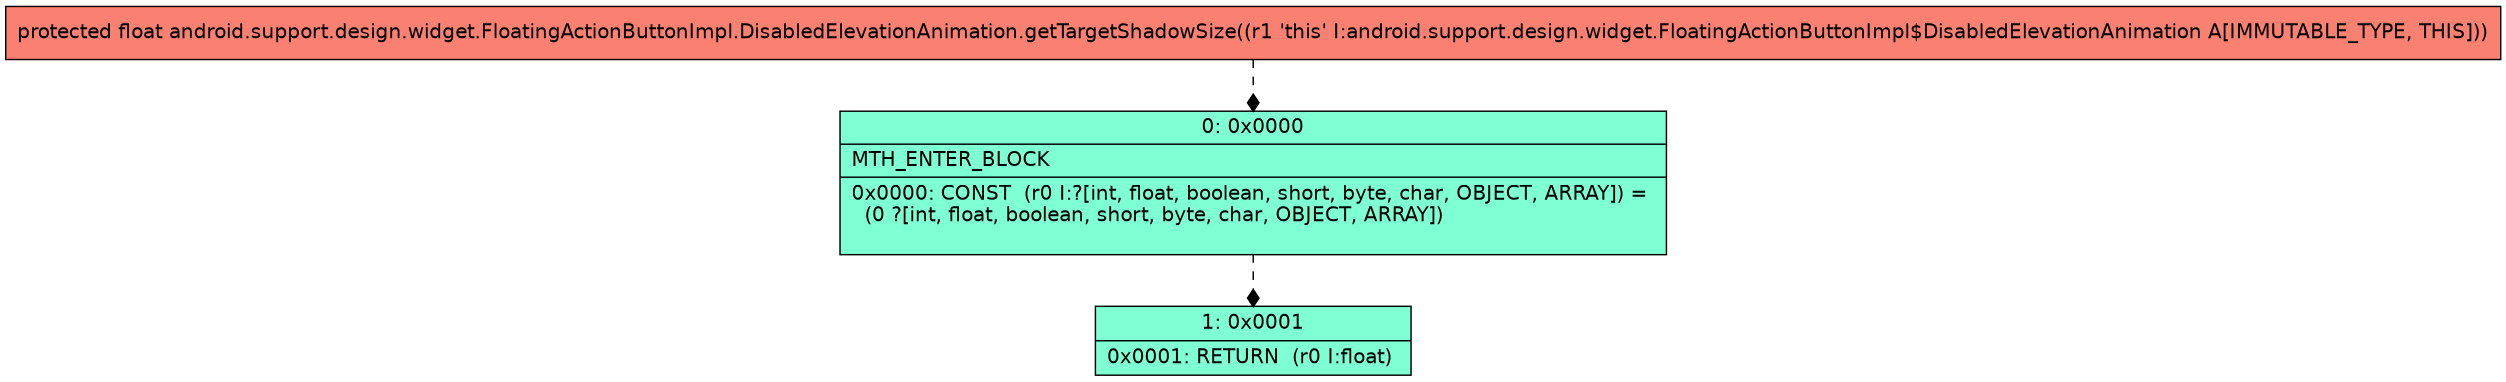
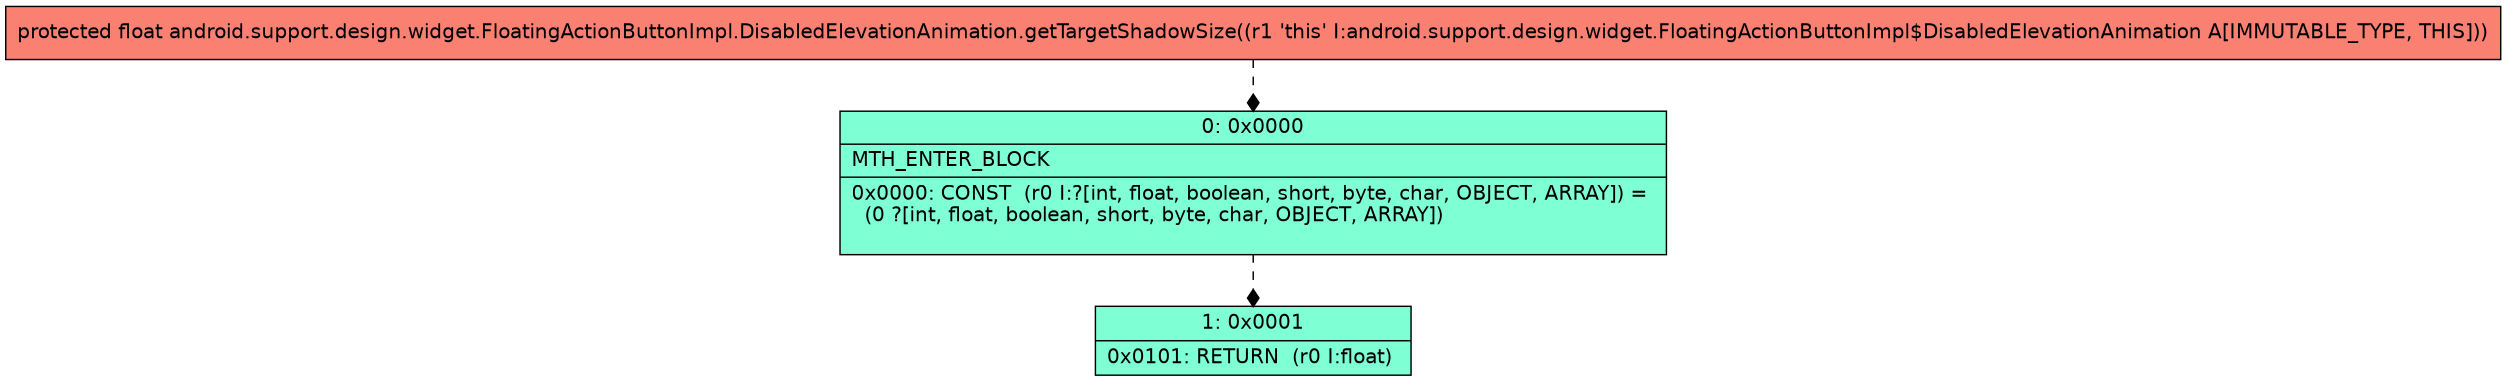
(1253, 357) -> (1253, 357)
